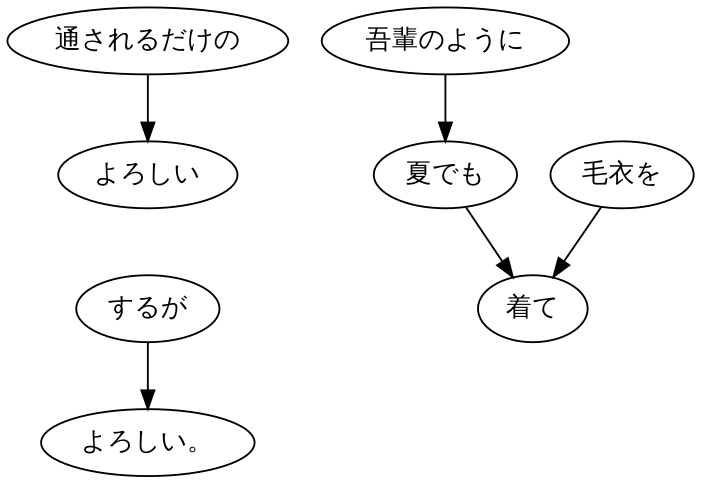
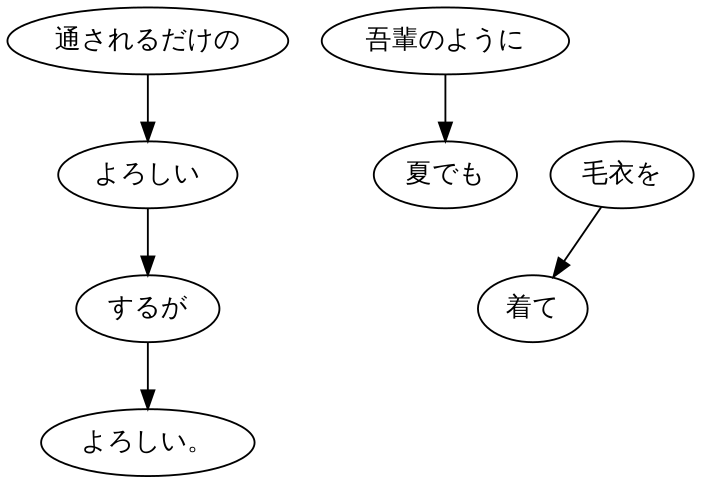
none -> (148, 233)
(484, 235) -> none
